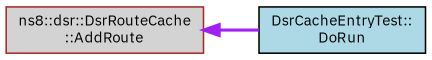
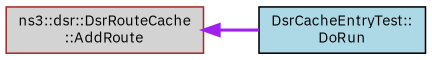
(105, 30) -> (105, 30)
